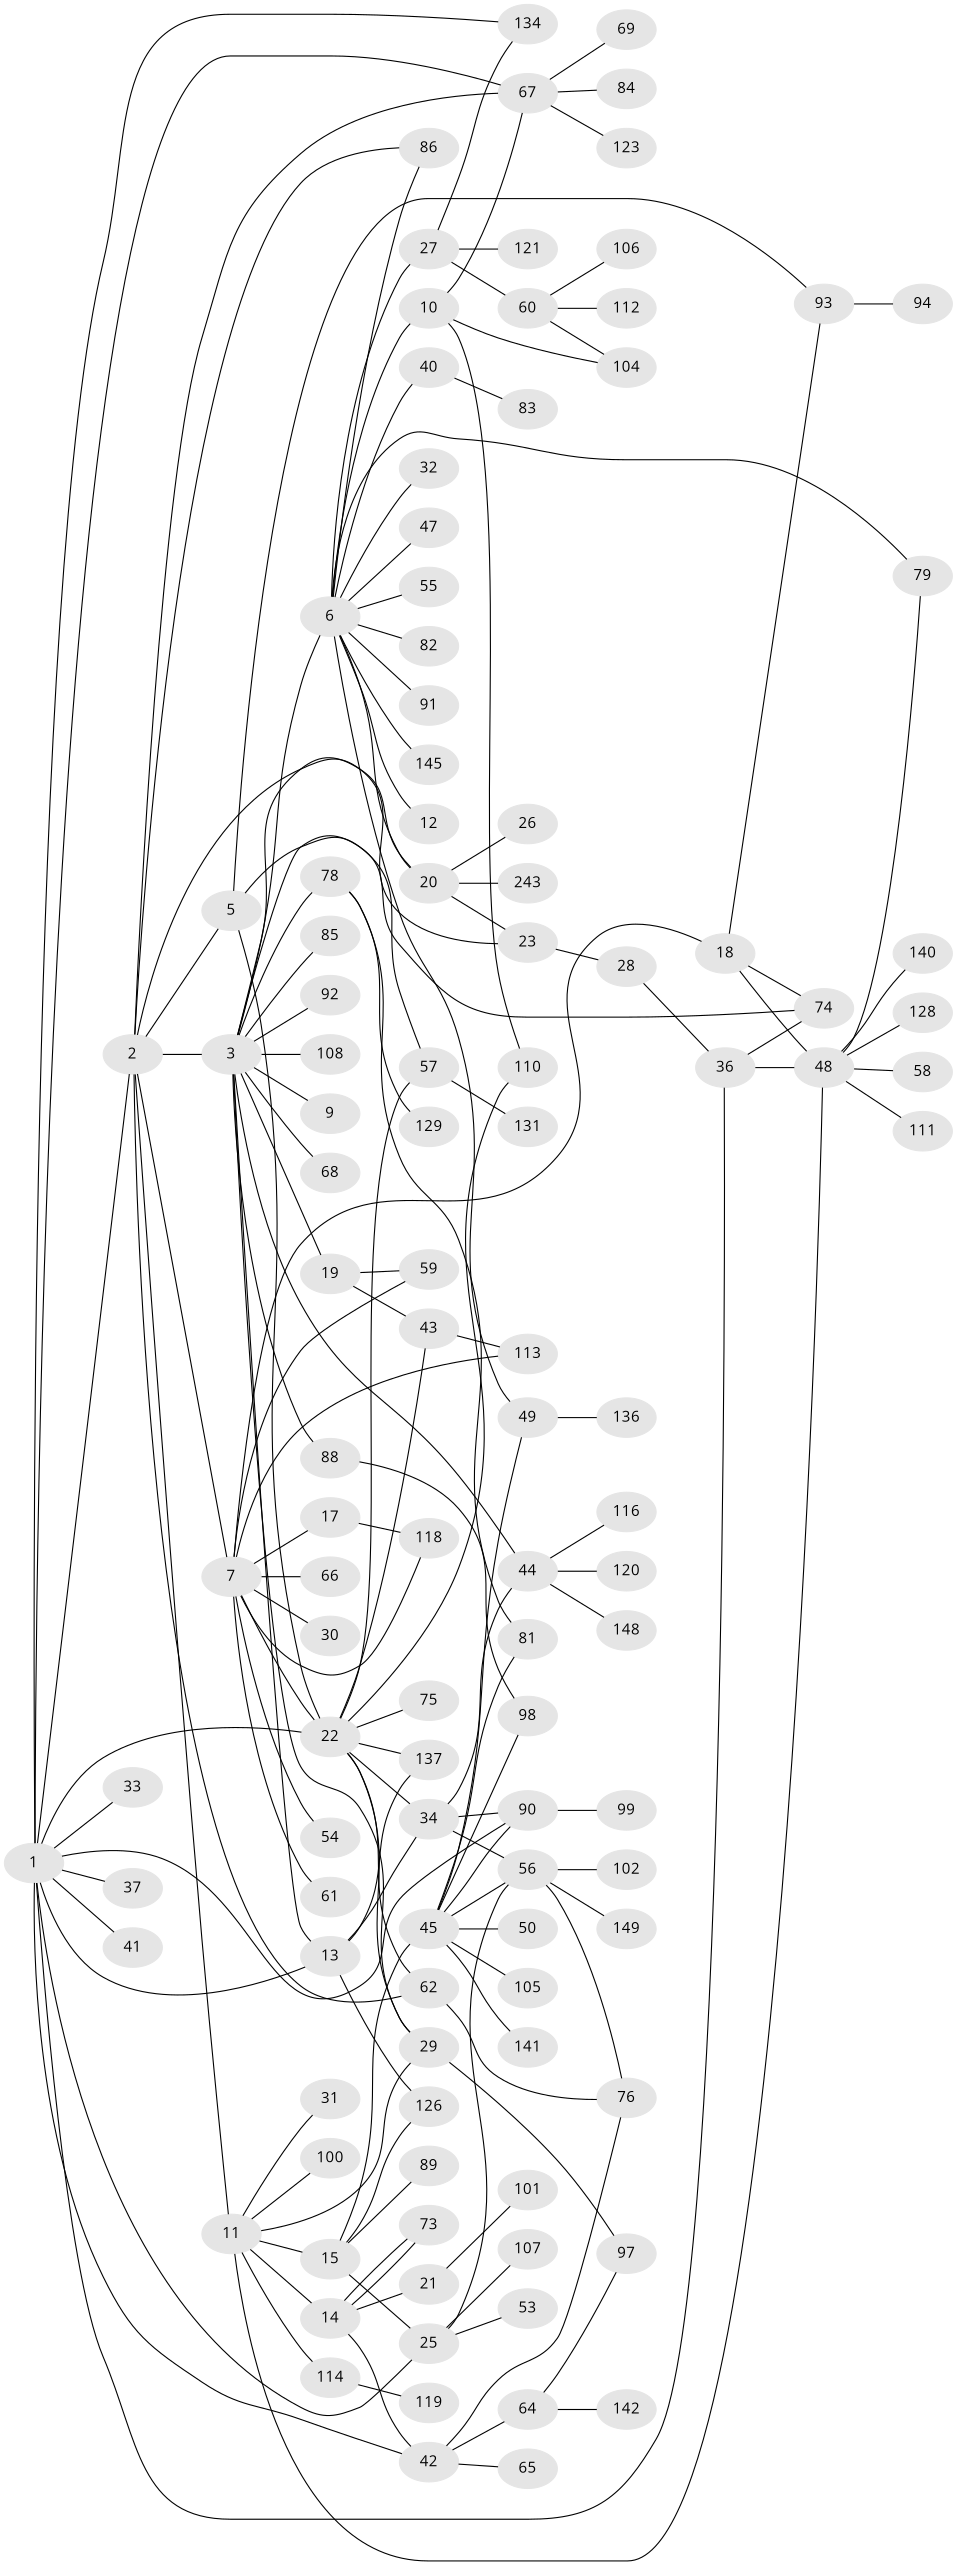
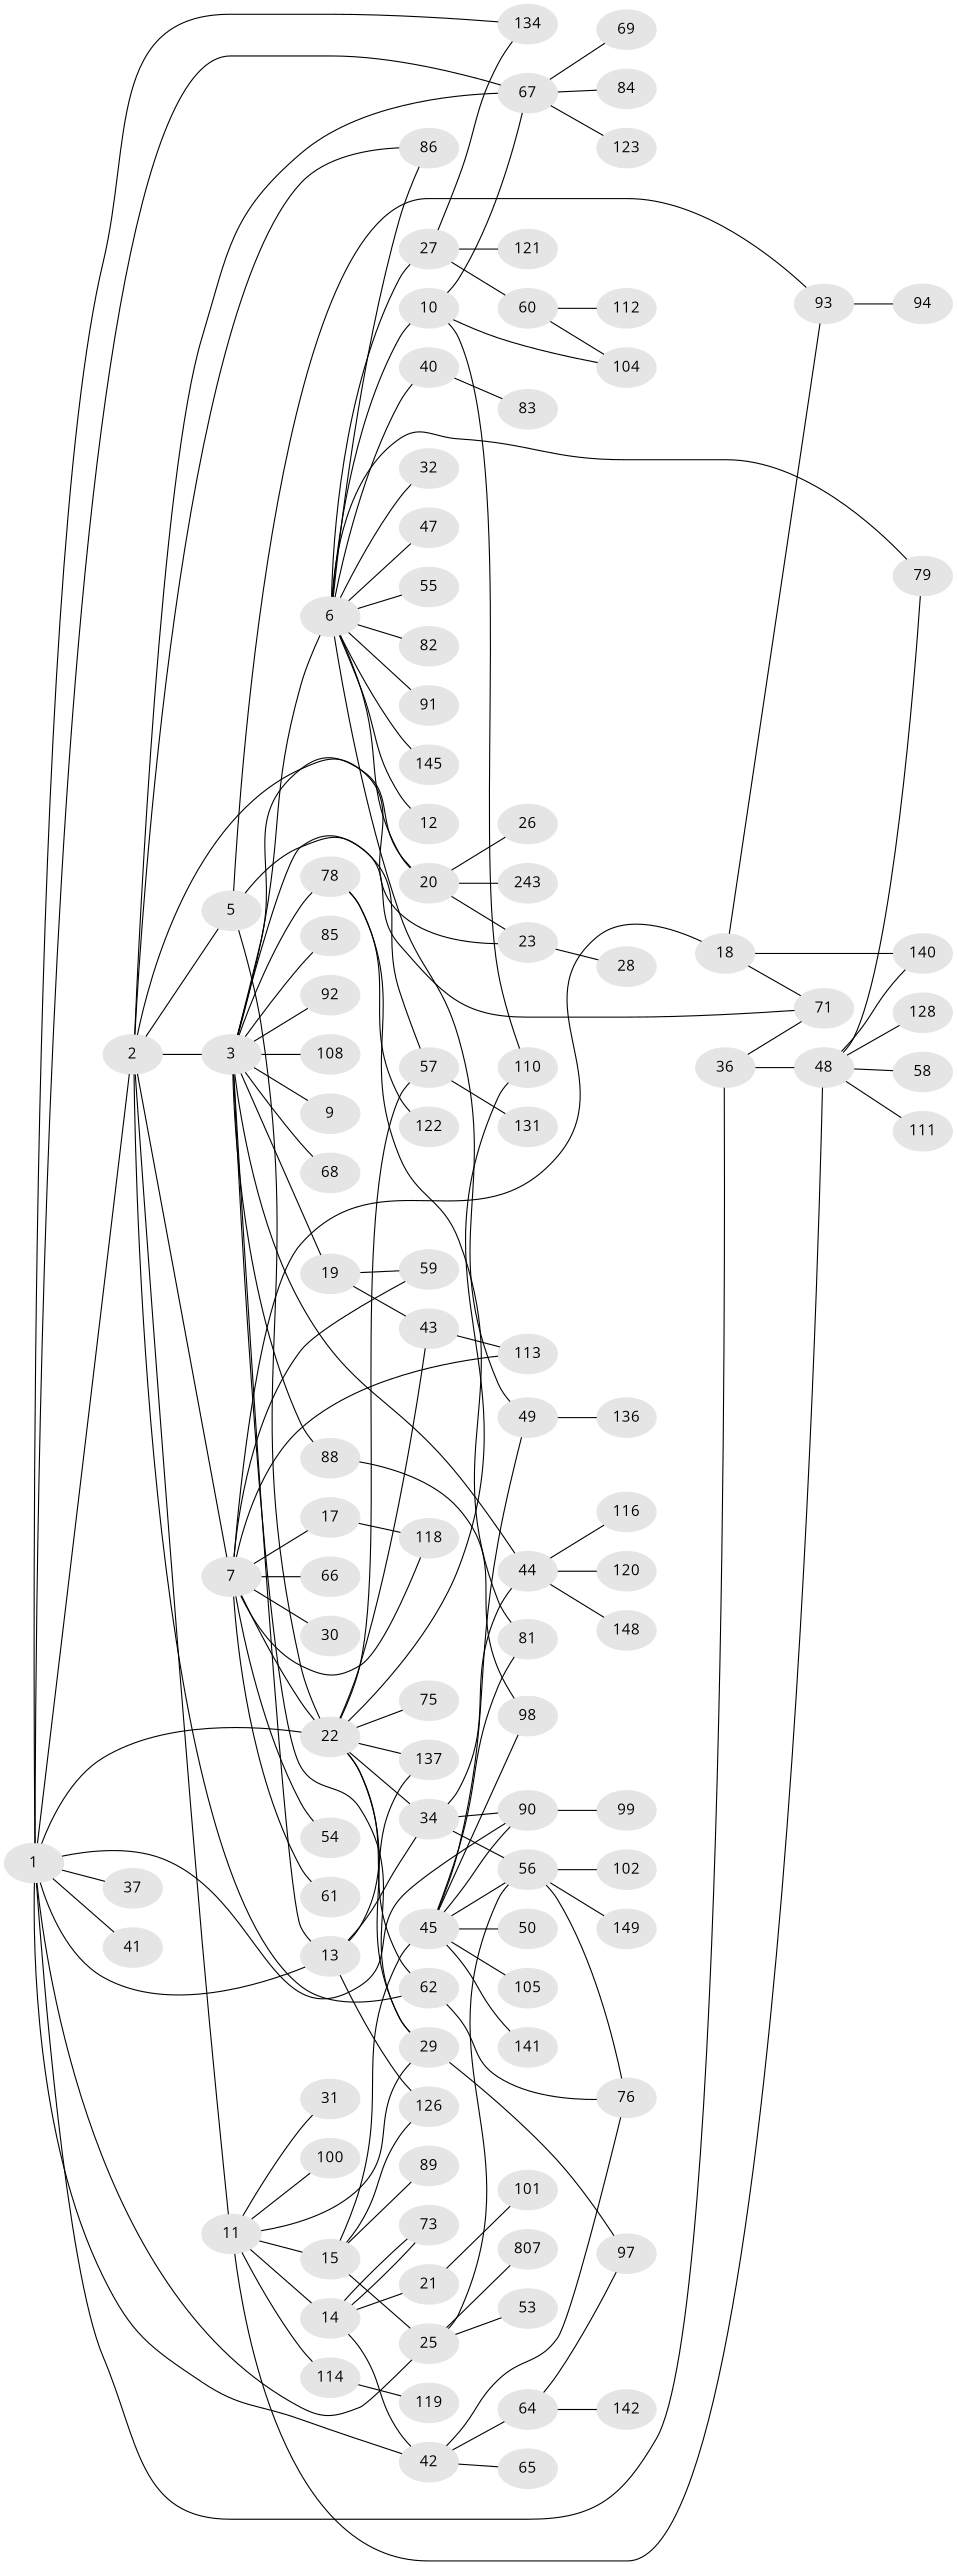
(627, 249) -> none
(766, 1004) -> (824, 953)
(824, 1008) -> (824, 1008)
(683, 1024) -> none
(429, 1127) -> (429, 1127)
(133, 1787) -> none
(528, 2249) -> (528, 2249)
